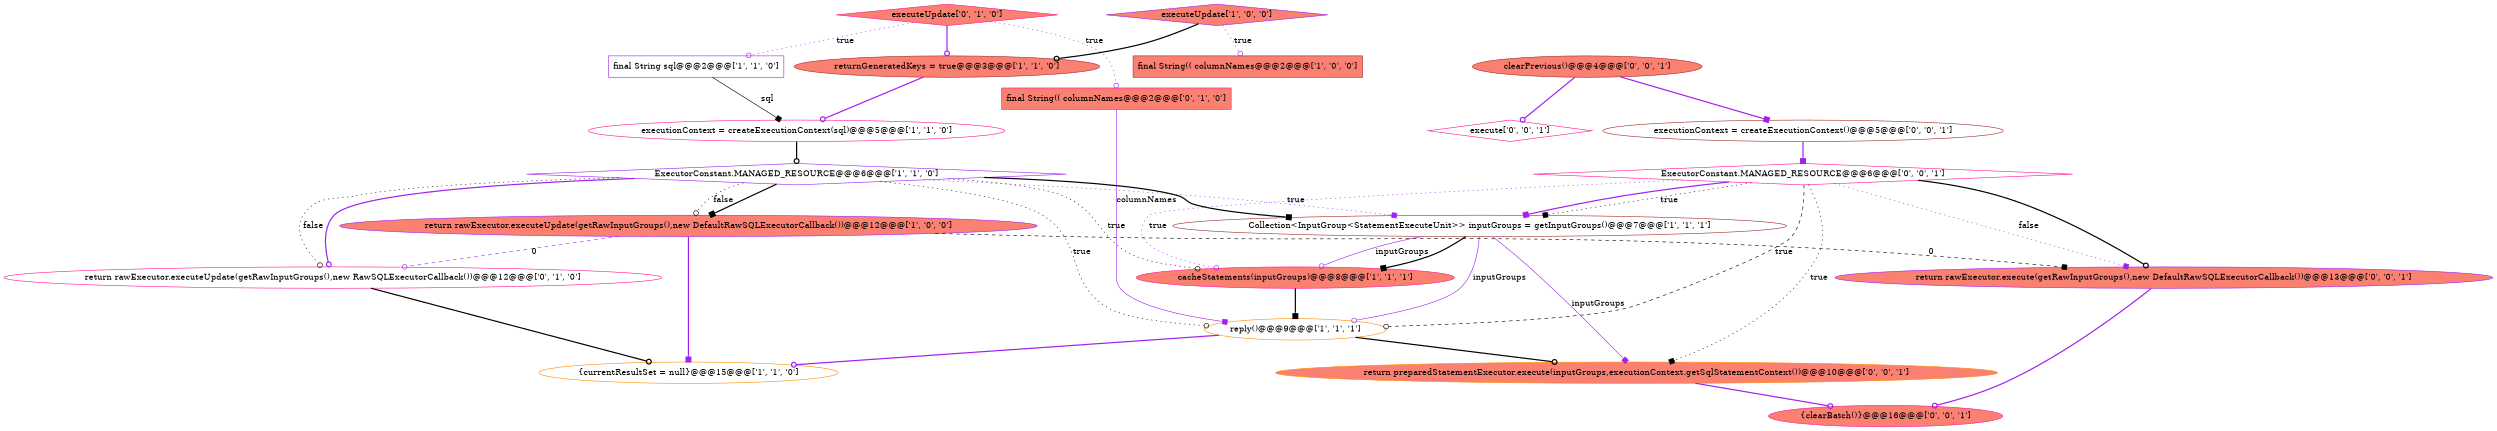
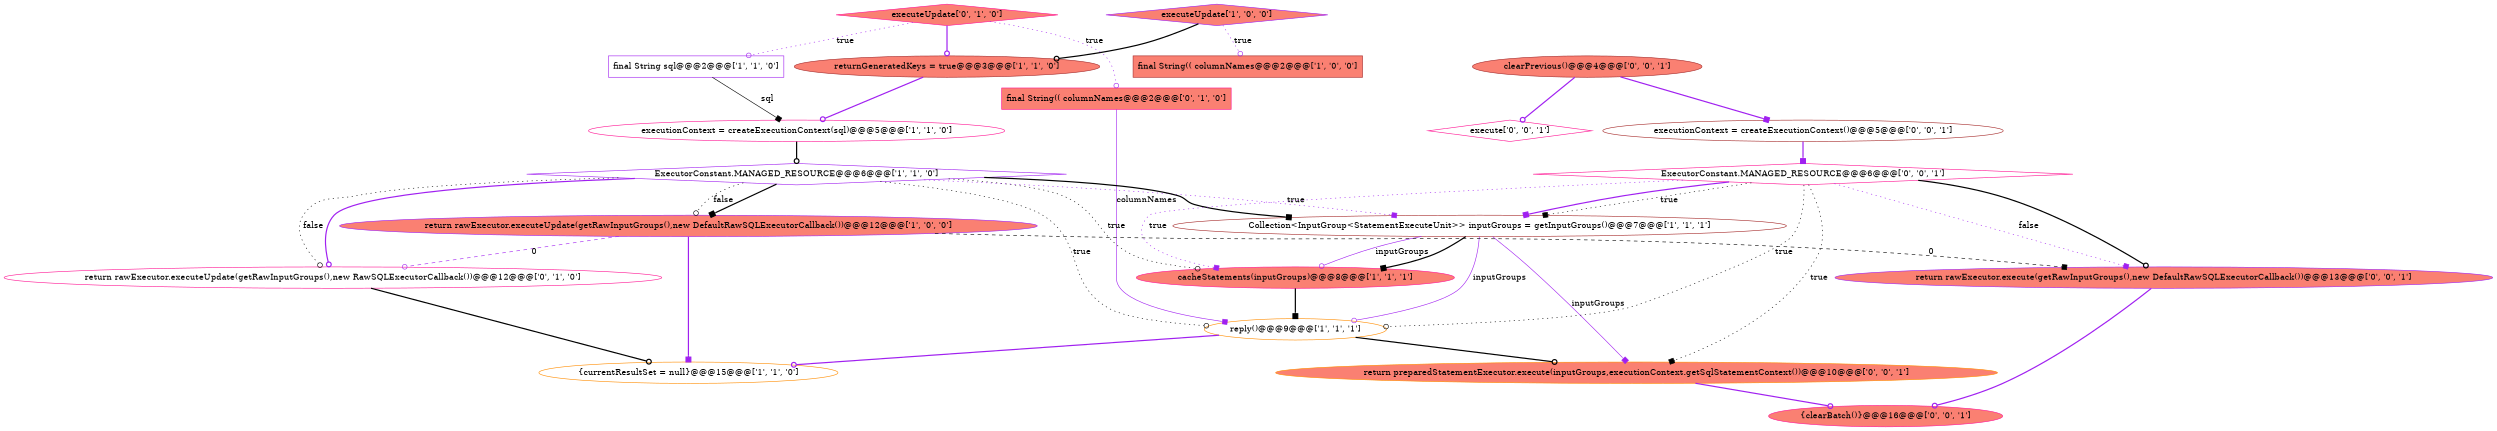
(1364, 196) -> (1365, 196)
(1624, 309) -> (1624, 309)
